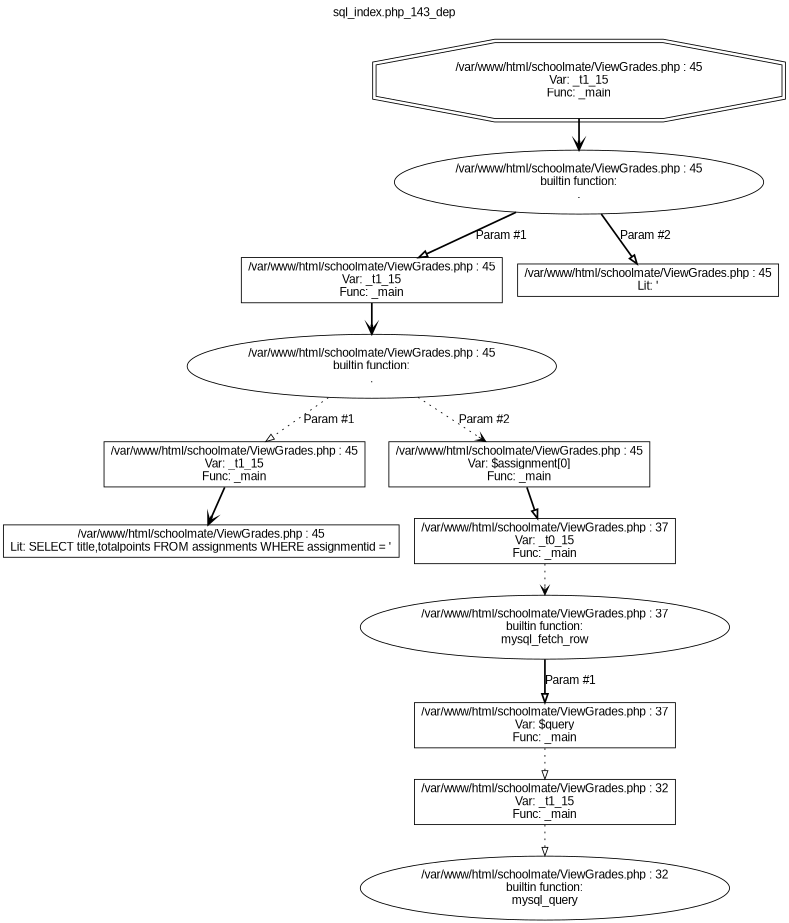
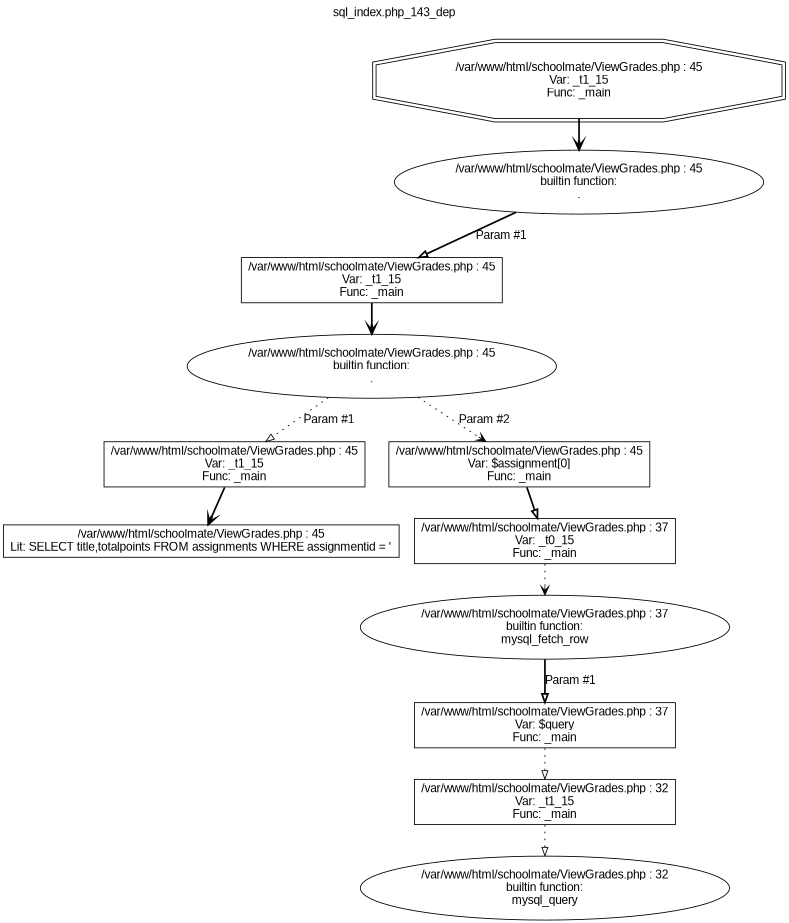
(648, 280) -> none
